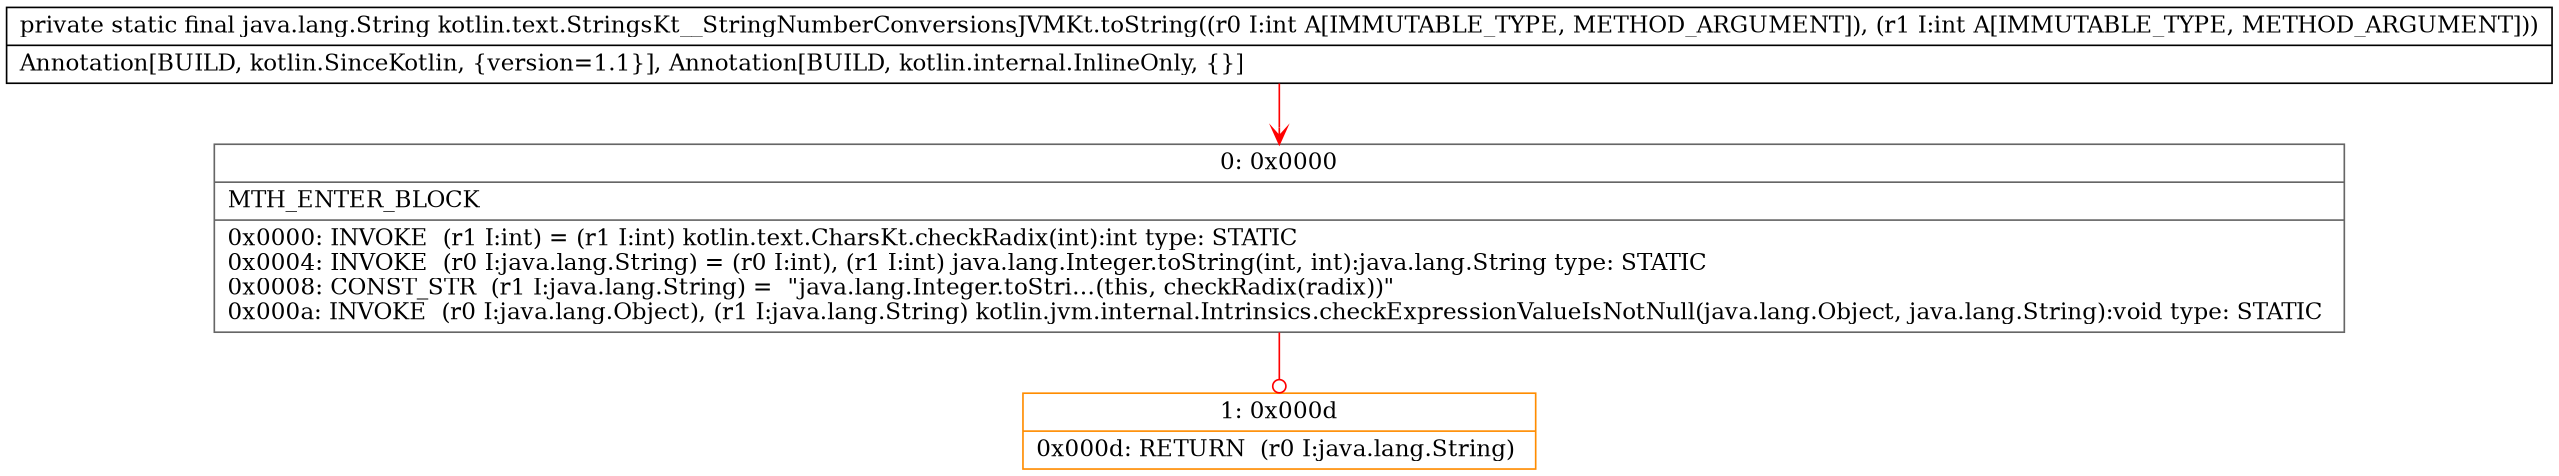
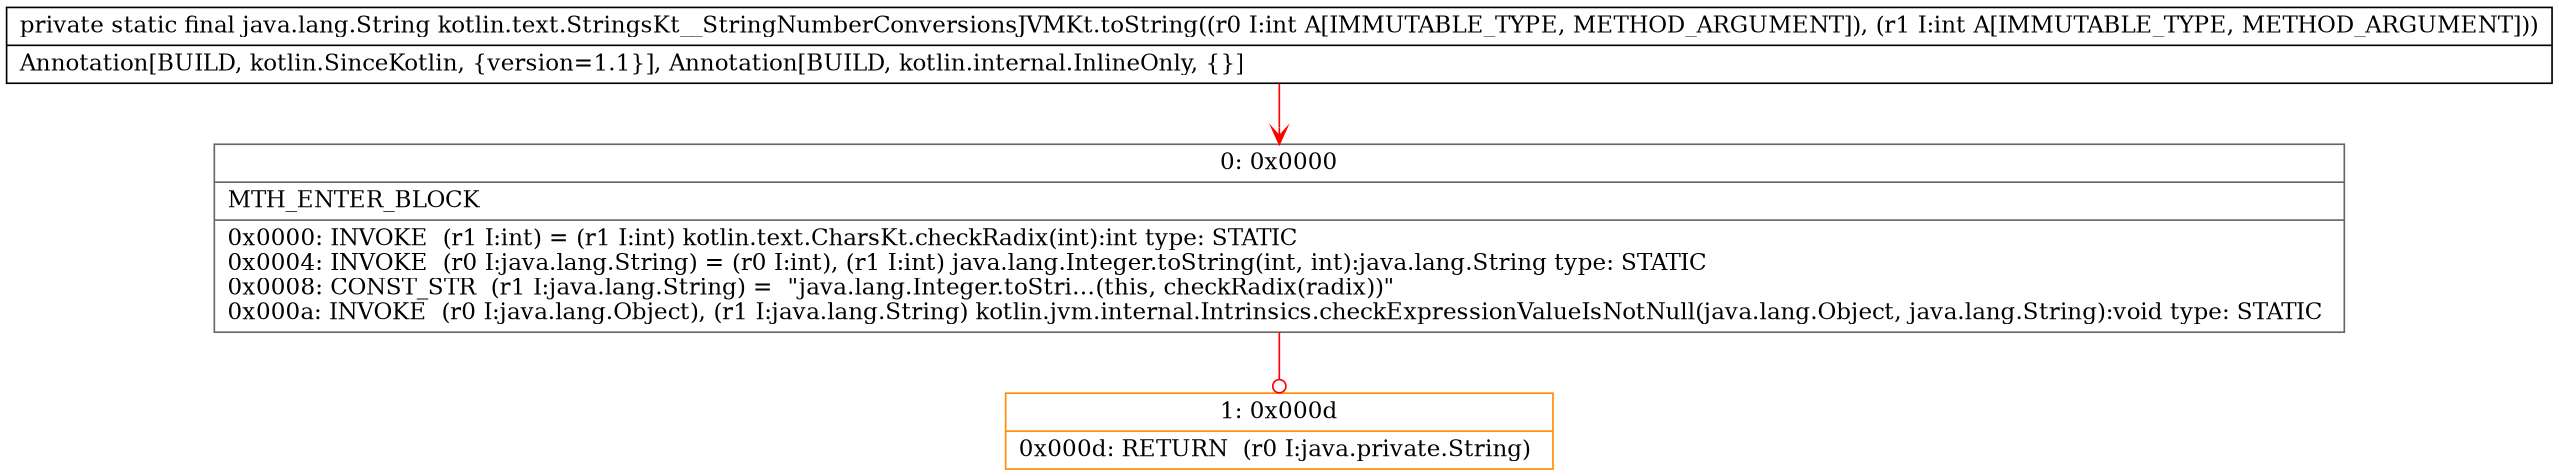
(1279, 449) -> (1279, 449)
